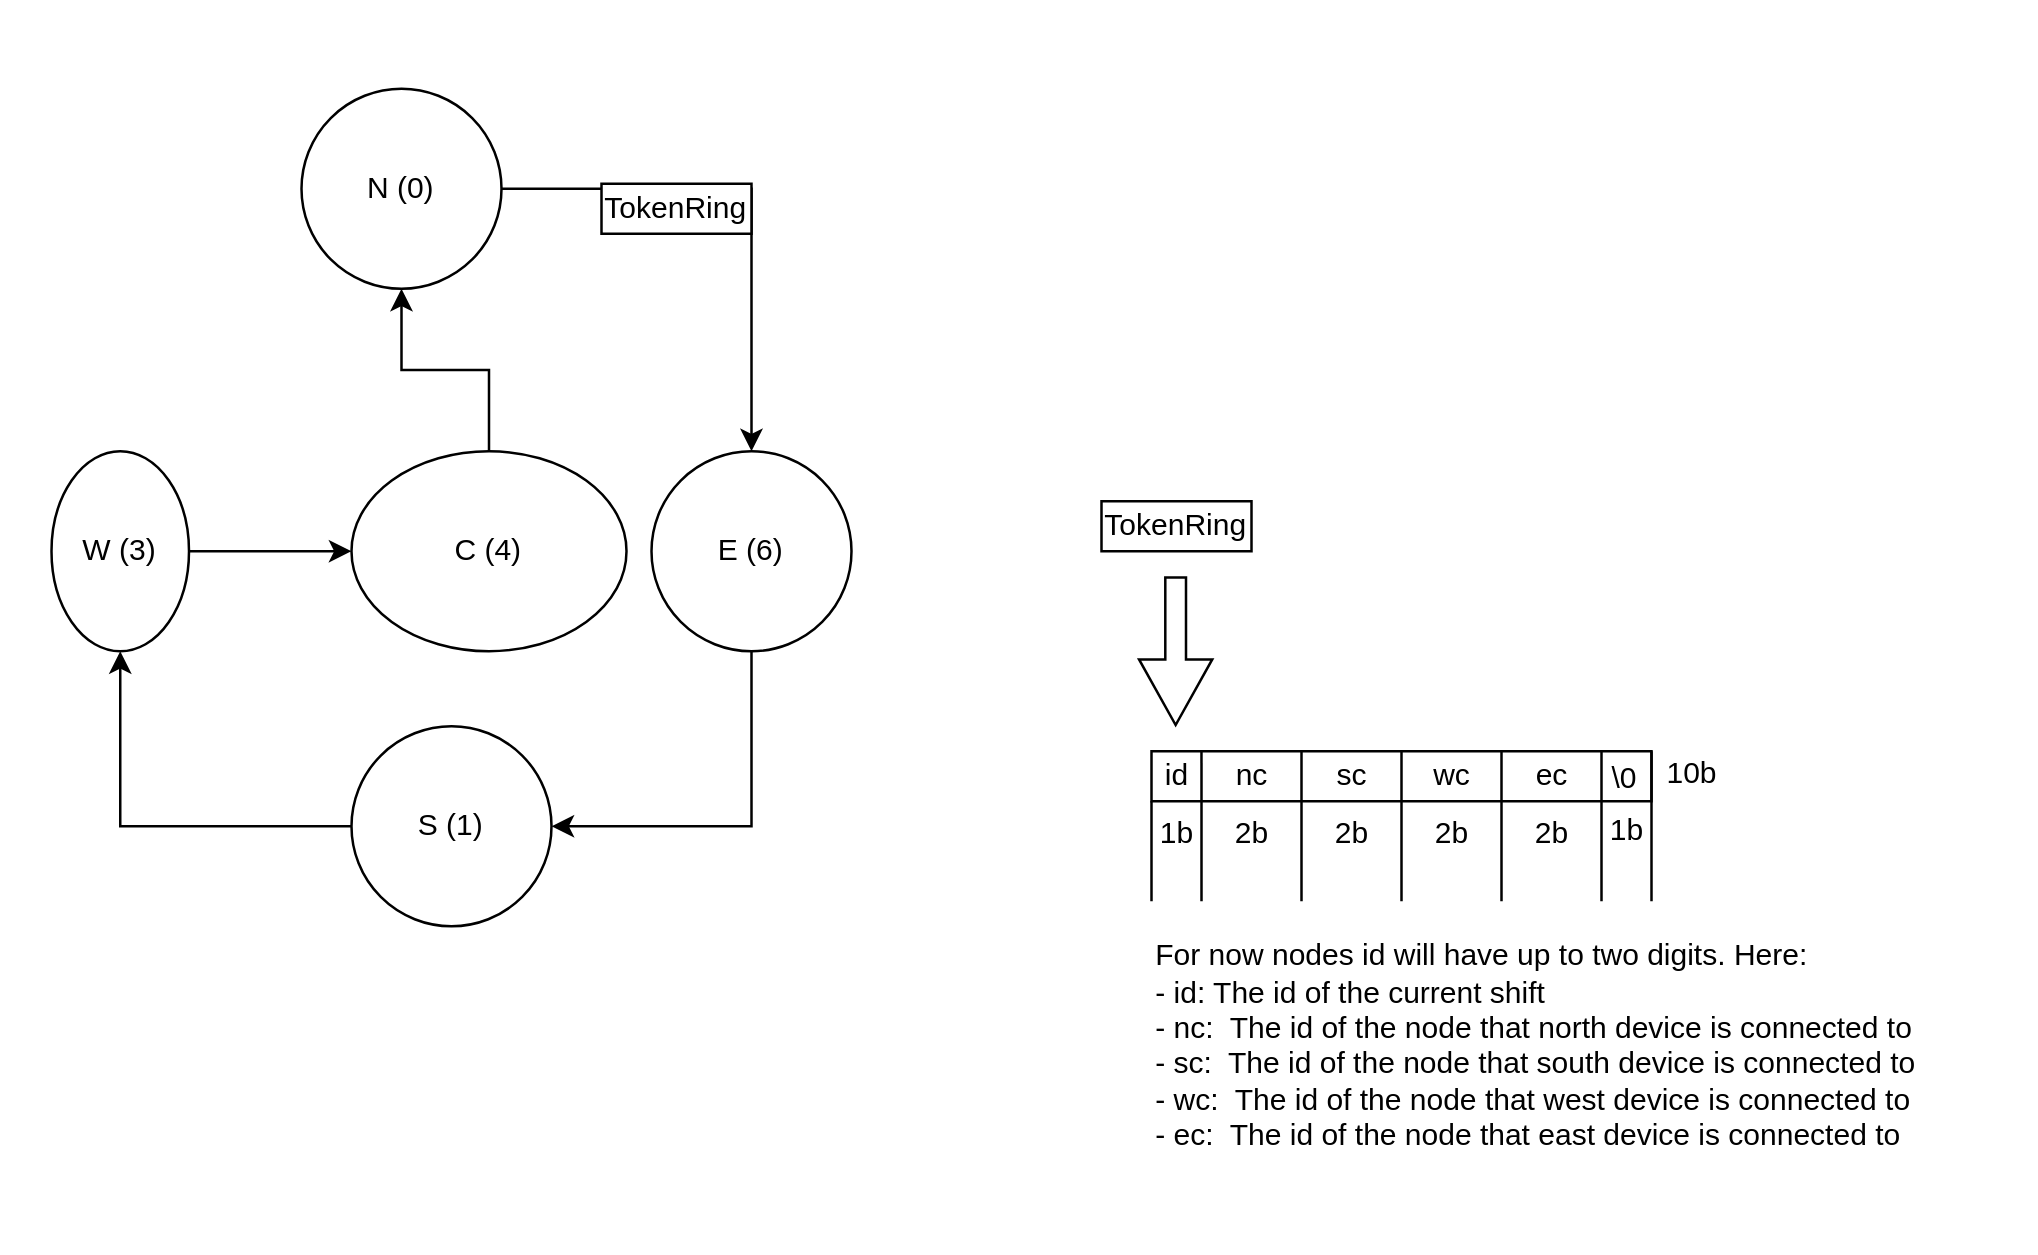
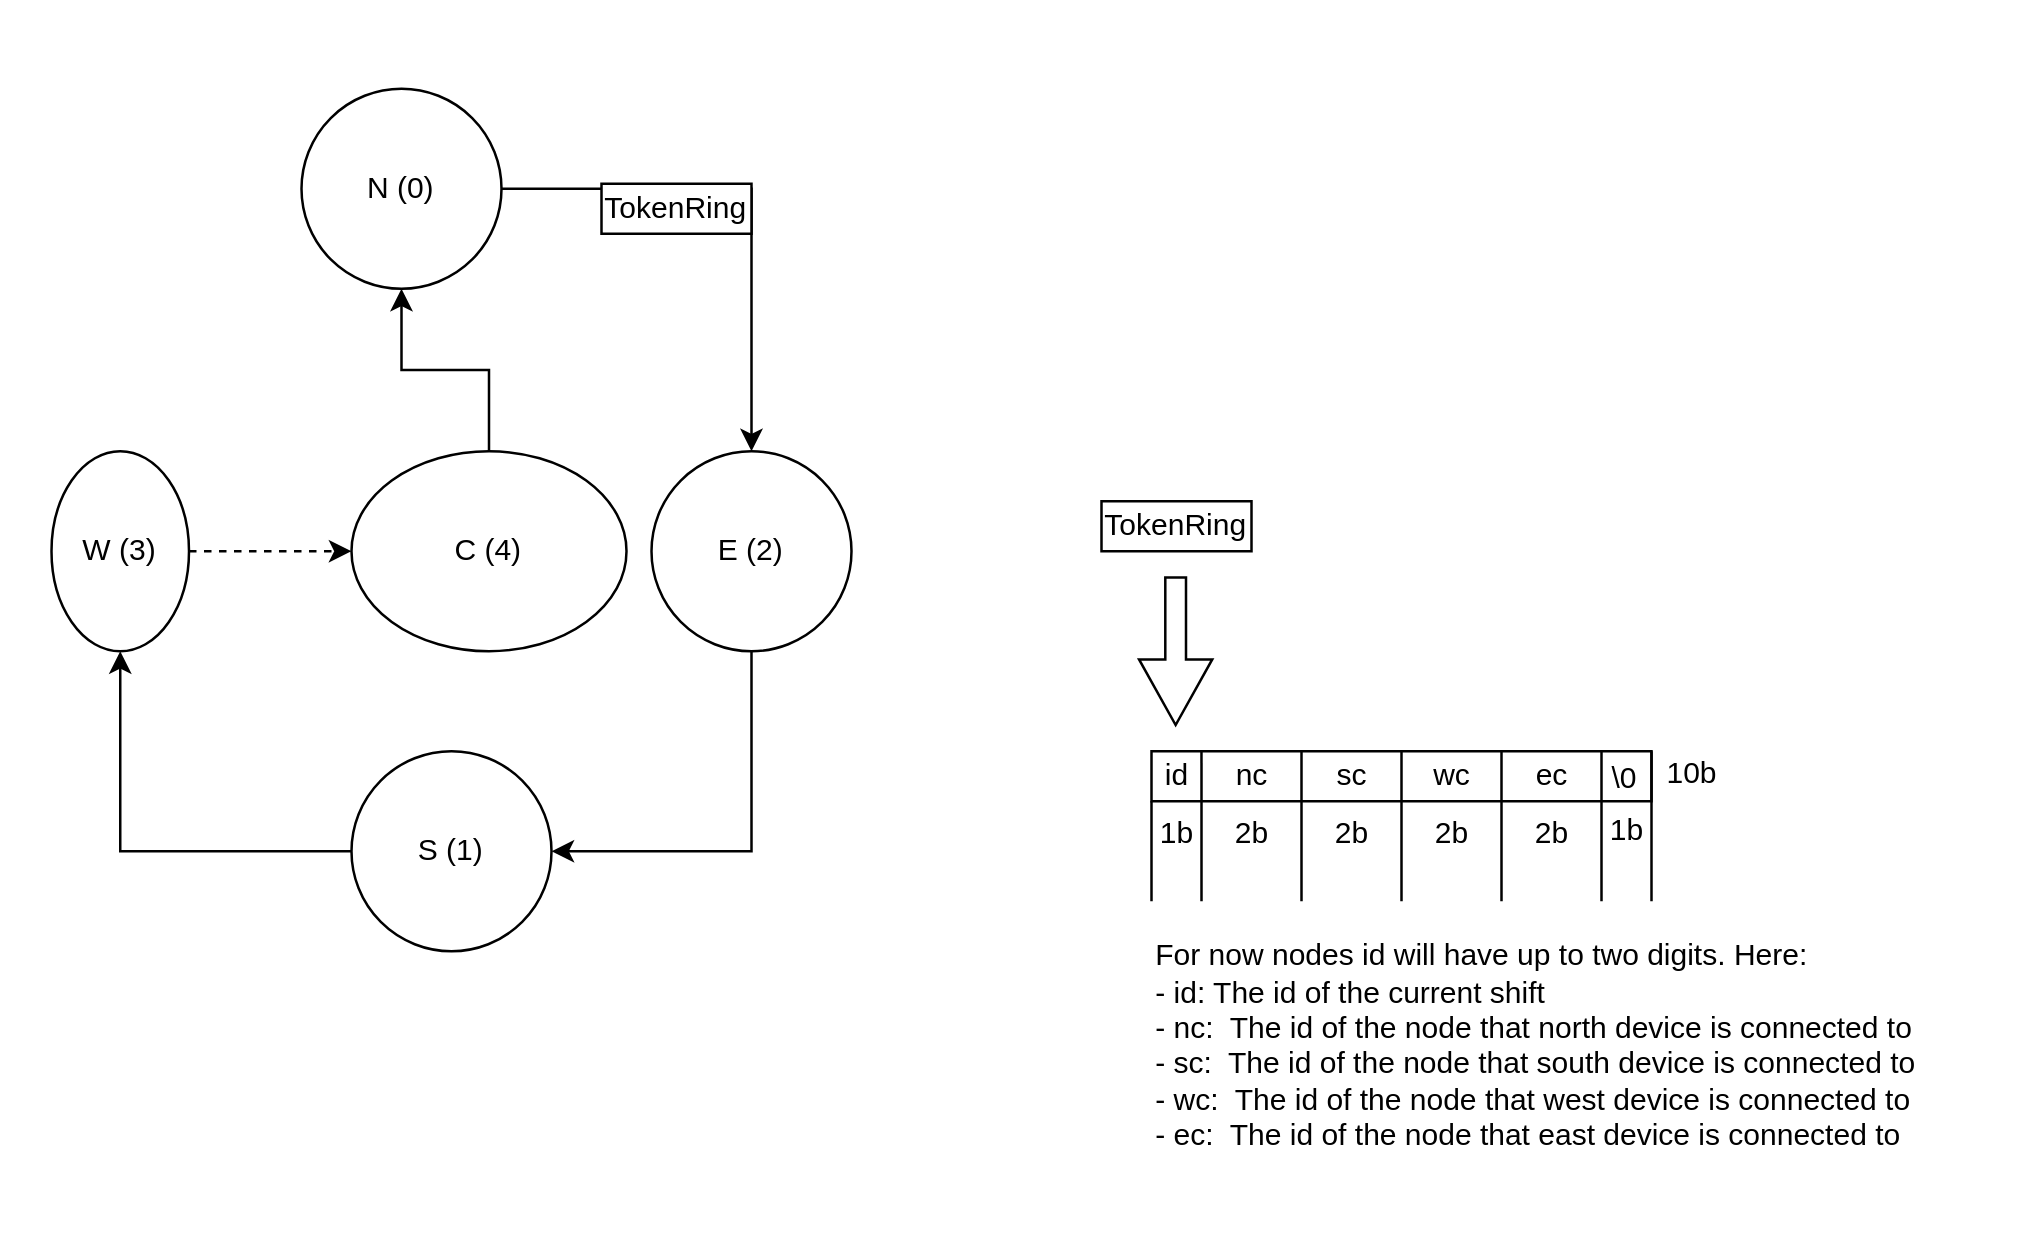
(265, 551) -> (265, 551)
(751, 551) -> (751, 551)
(451, 826) -> (451, 851)
